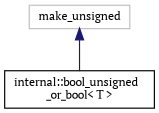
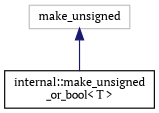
(80, 89) -> (80, 89)
